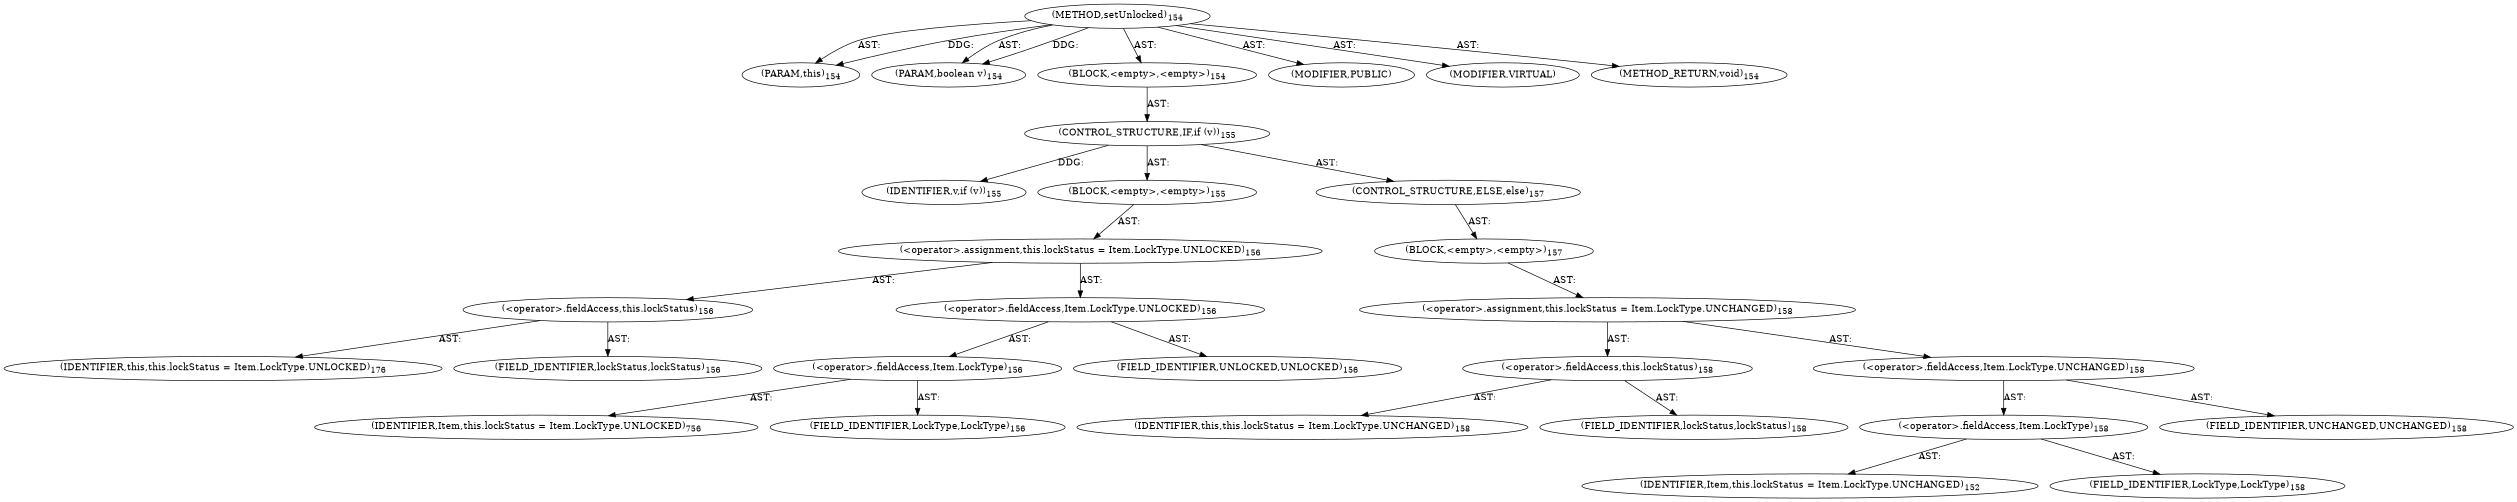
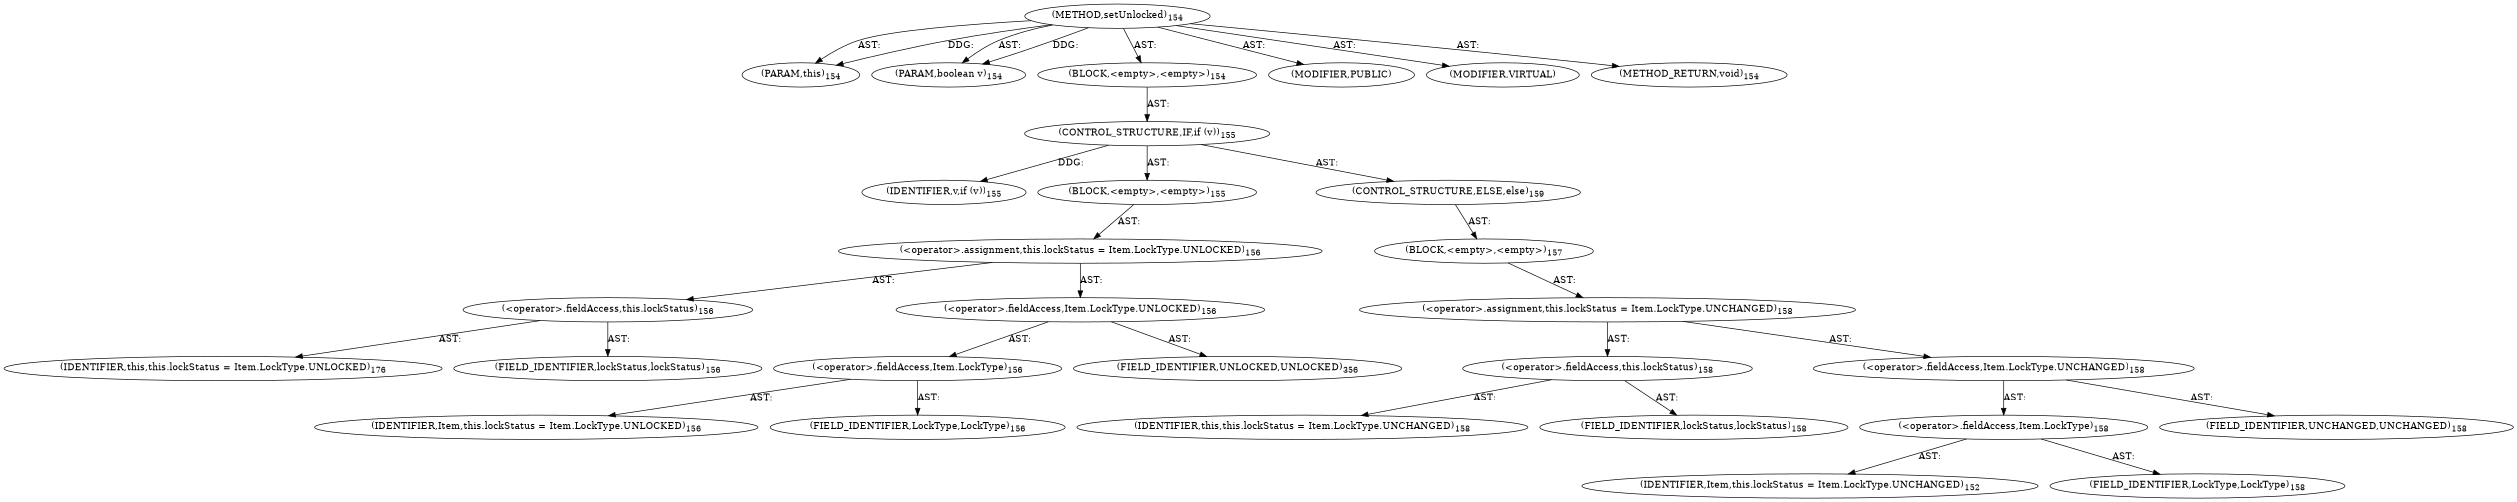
(1537, 191) -> (1537, 191)
(1351, 368) -> (1351, 368)
(694, 426) -> (694, 426)
